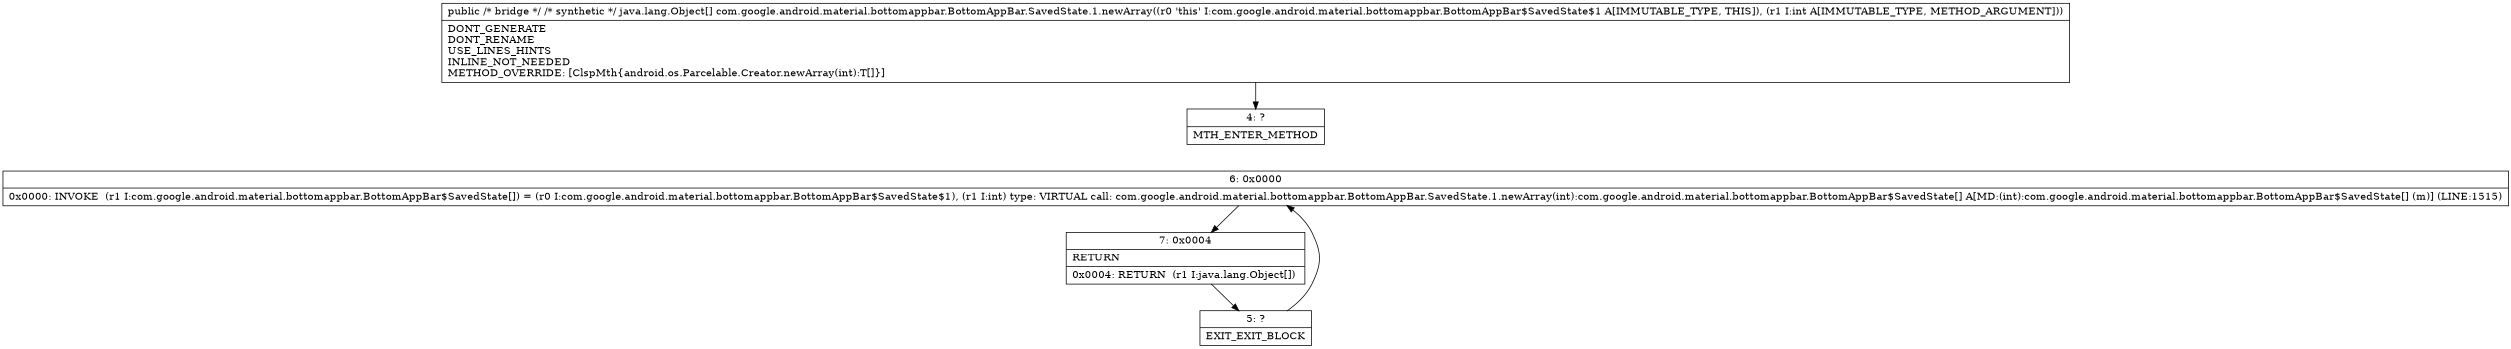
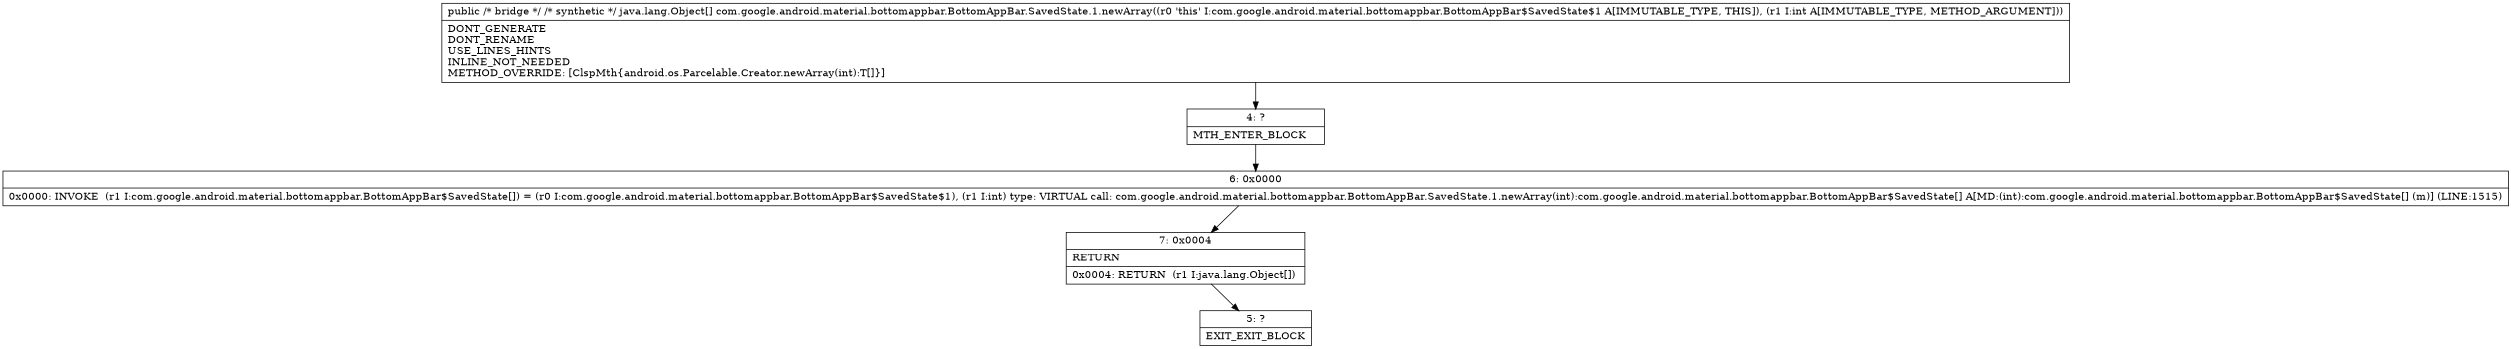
(1256, 135) -> (1250, 135)
(1319, 262) -> (1256, 154)
